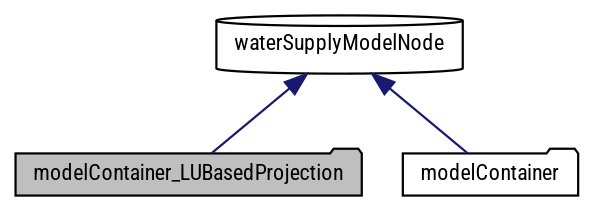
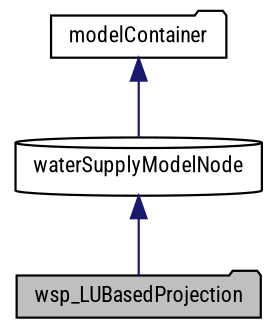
(429, 121) -> (139, 109)
(189, 175) -> (139, 297)
